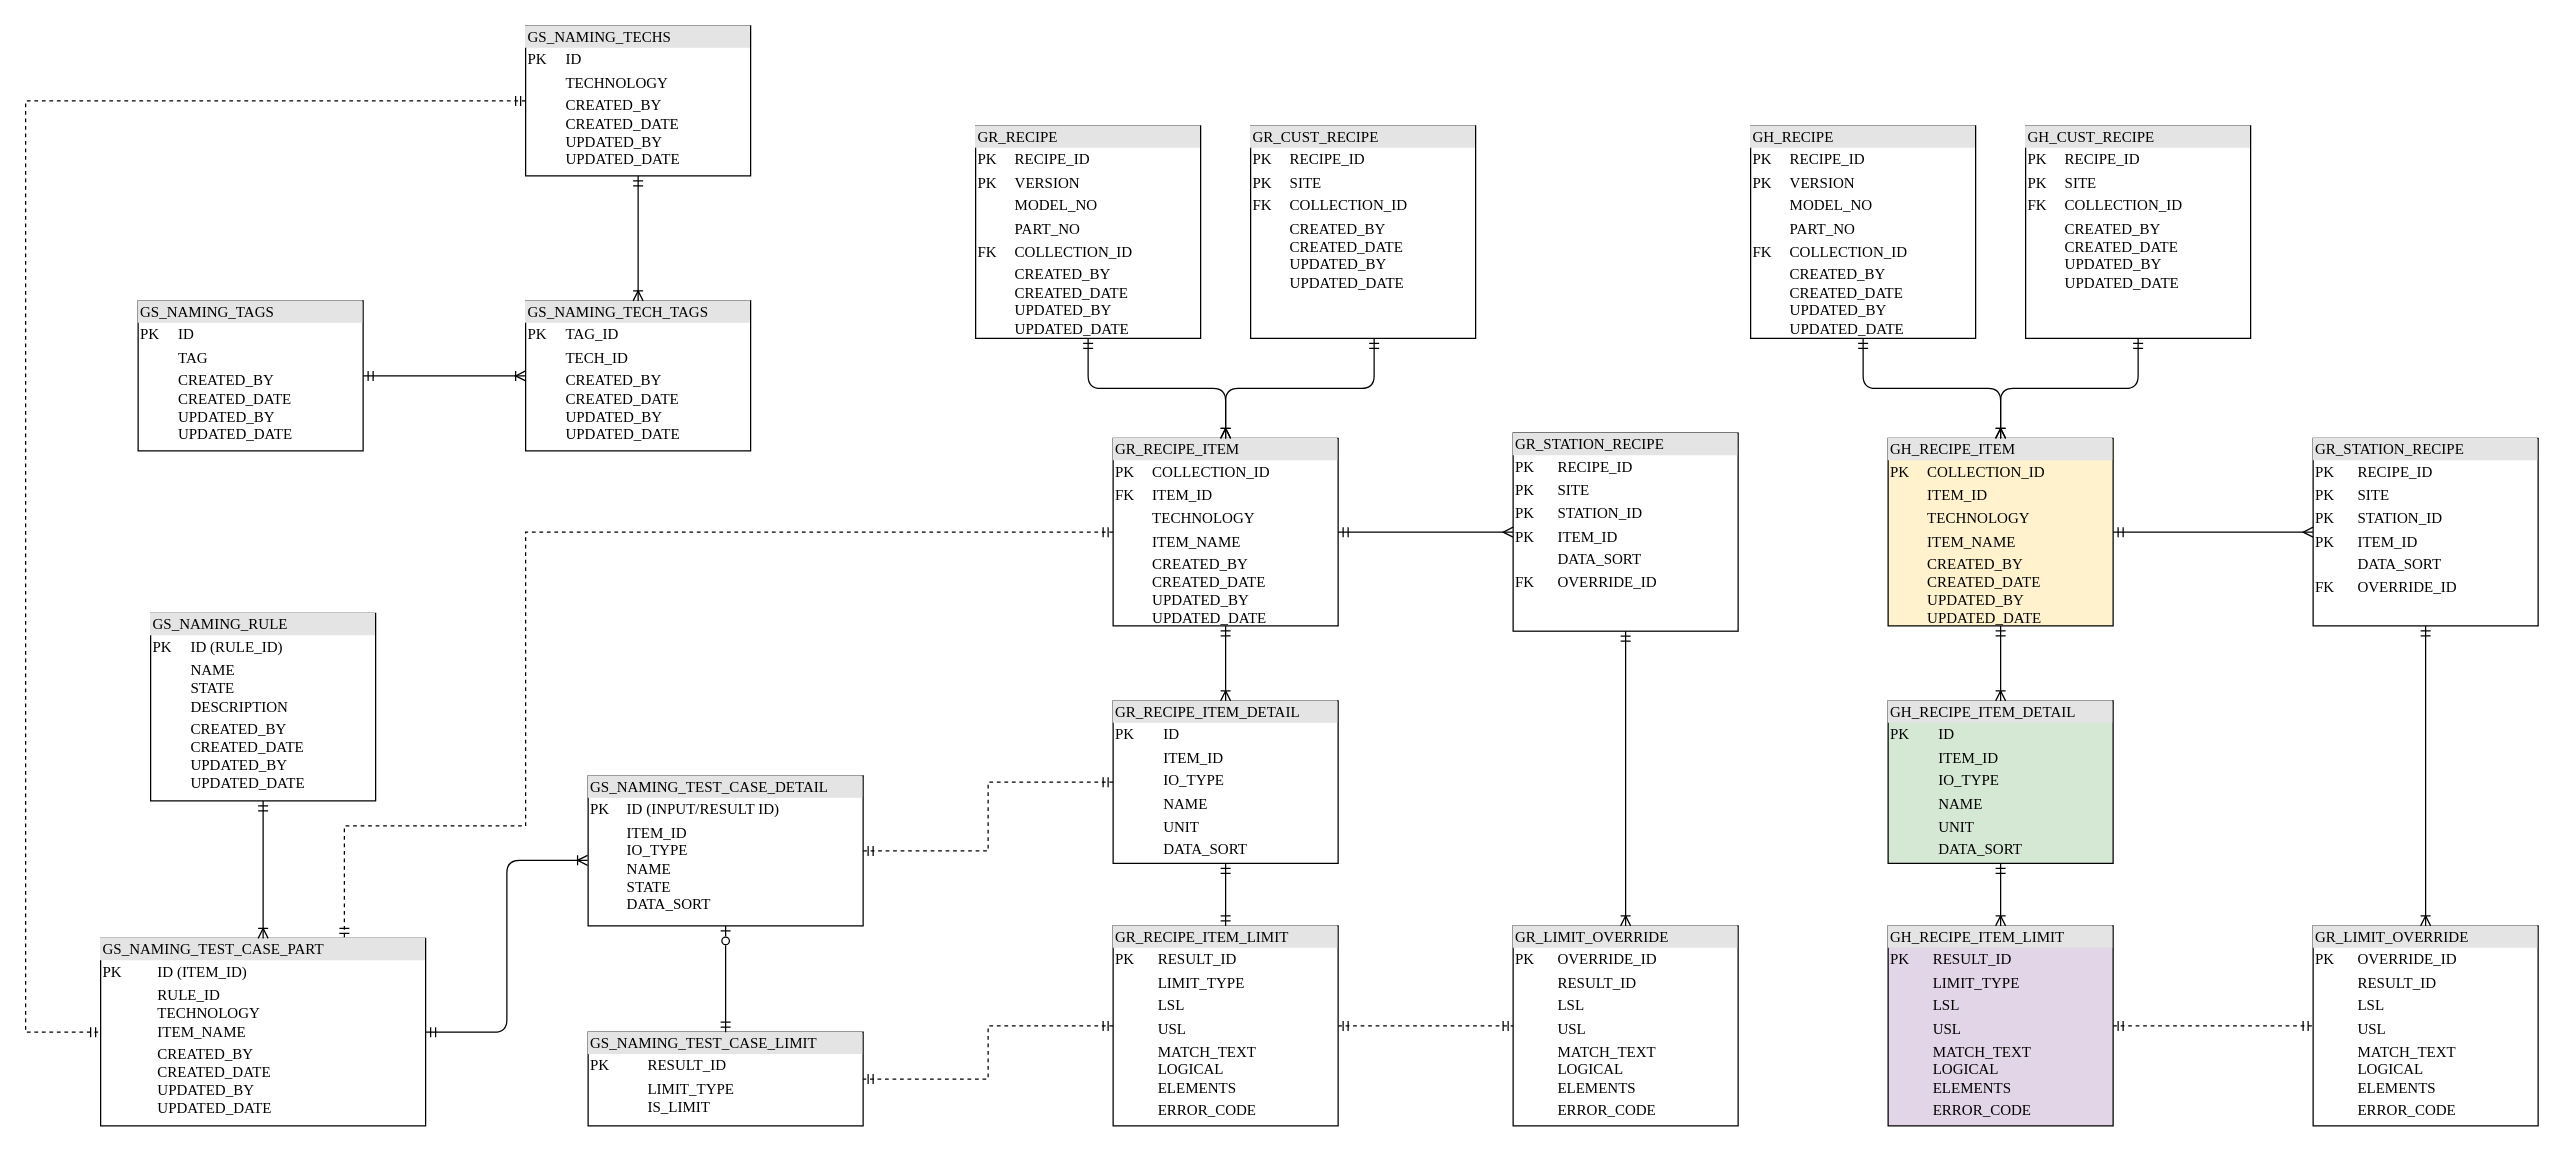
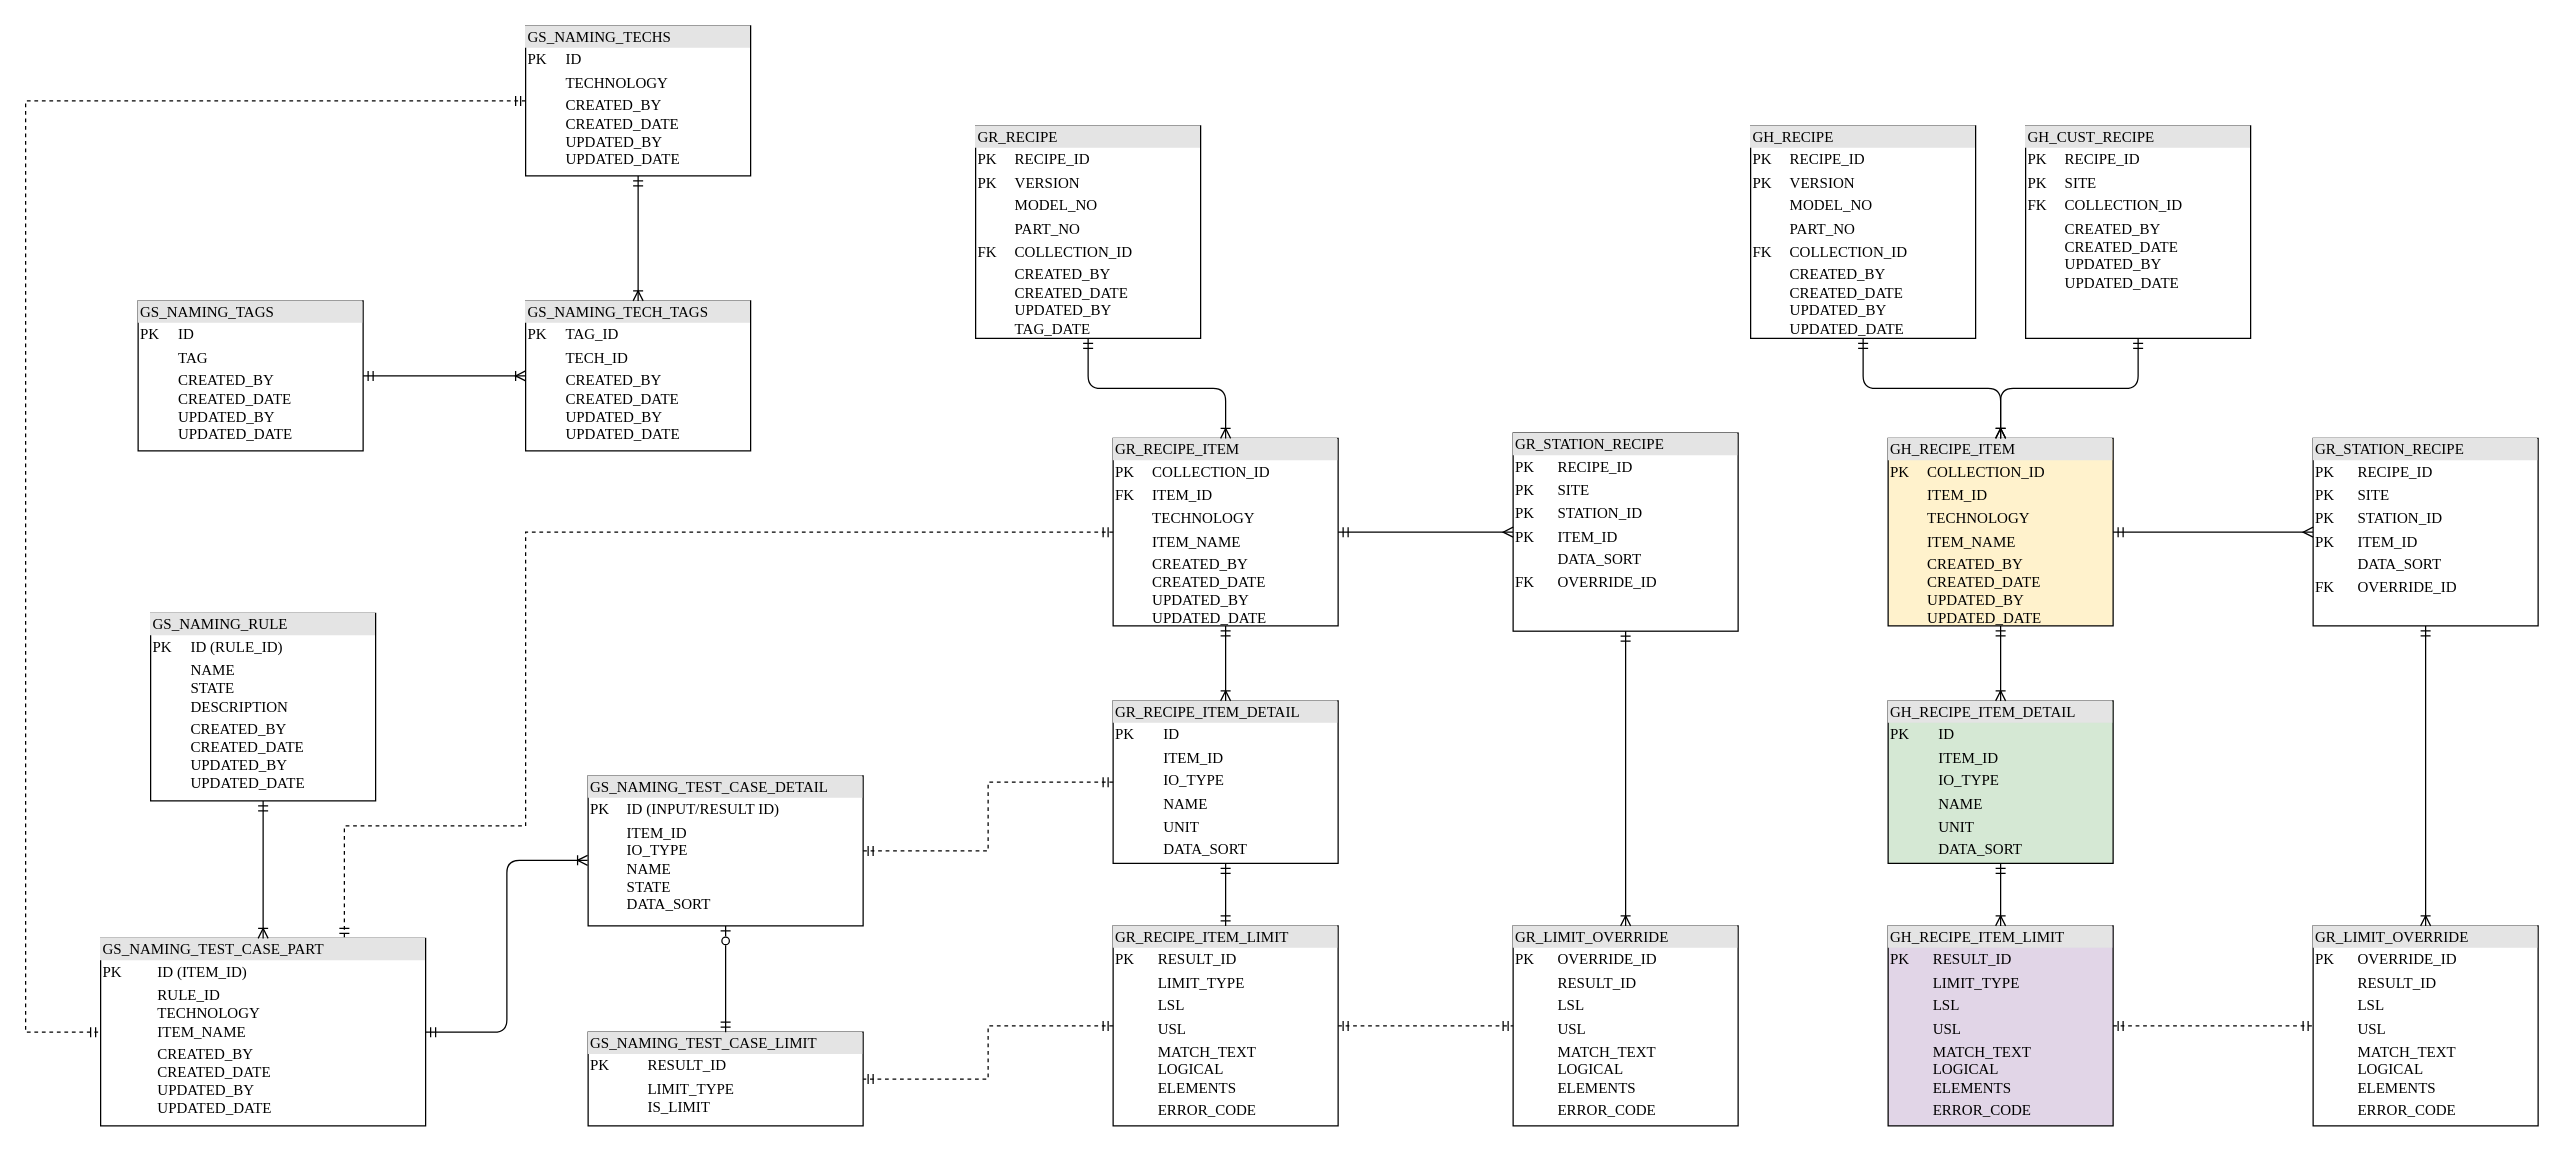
(1039, 216) -> (1039, 216)
(1363, 232) -> none
(1321, 388) -> none
